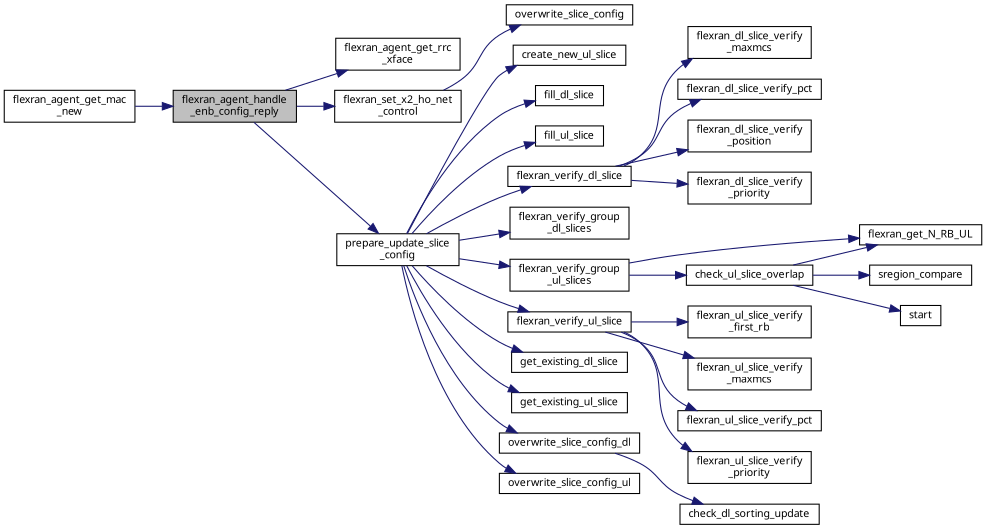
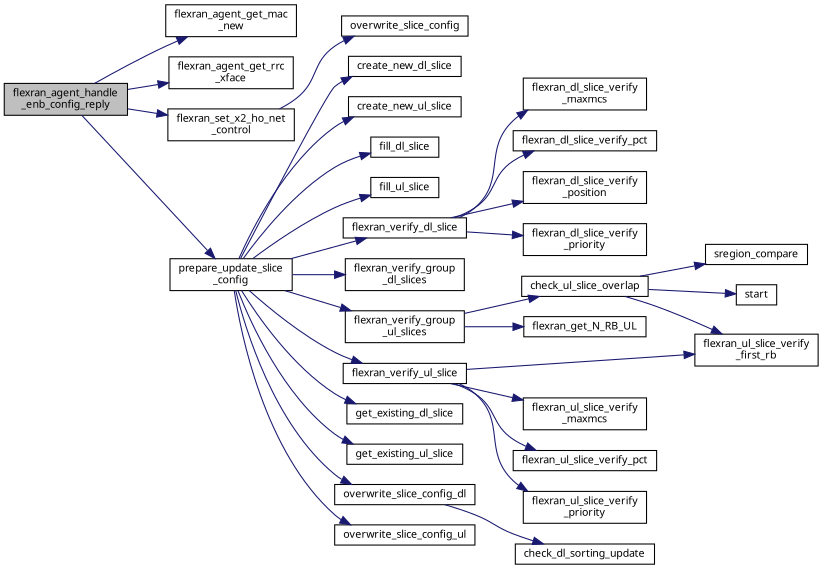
none -> (405, 66)
(149, 106) -> (136, 61)
(830, 256) -> (669, 311)
